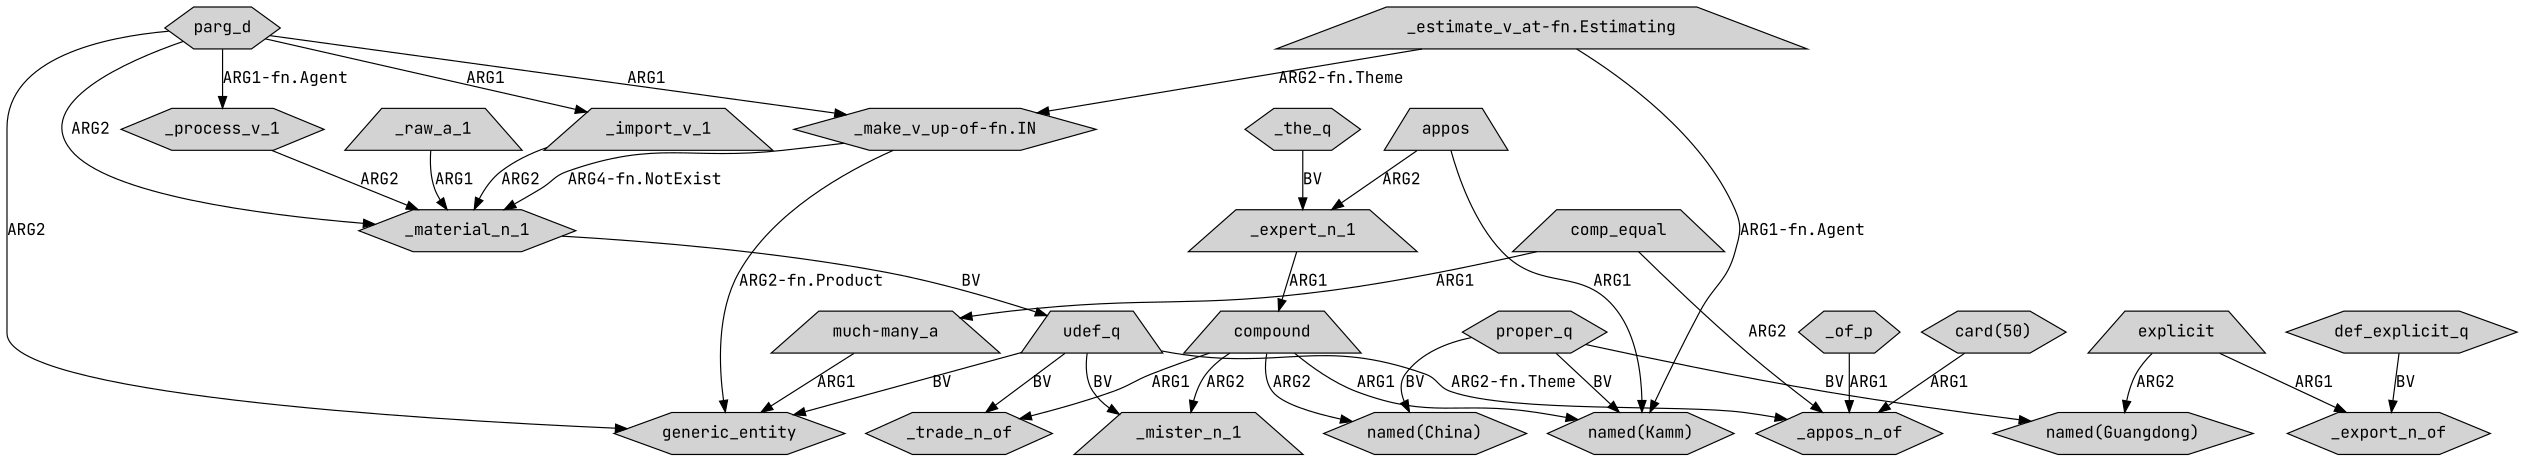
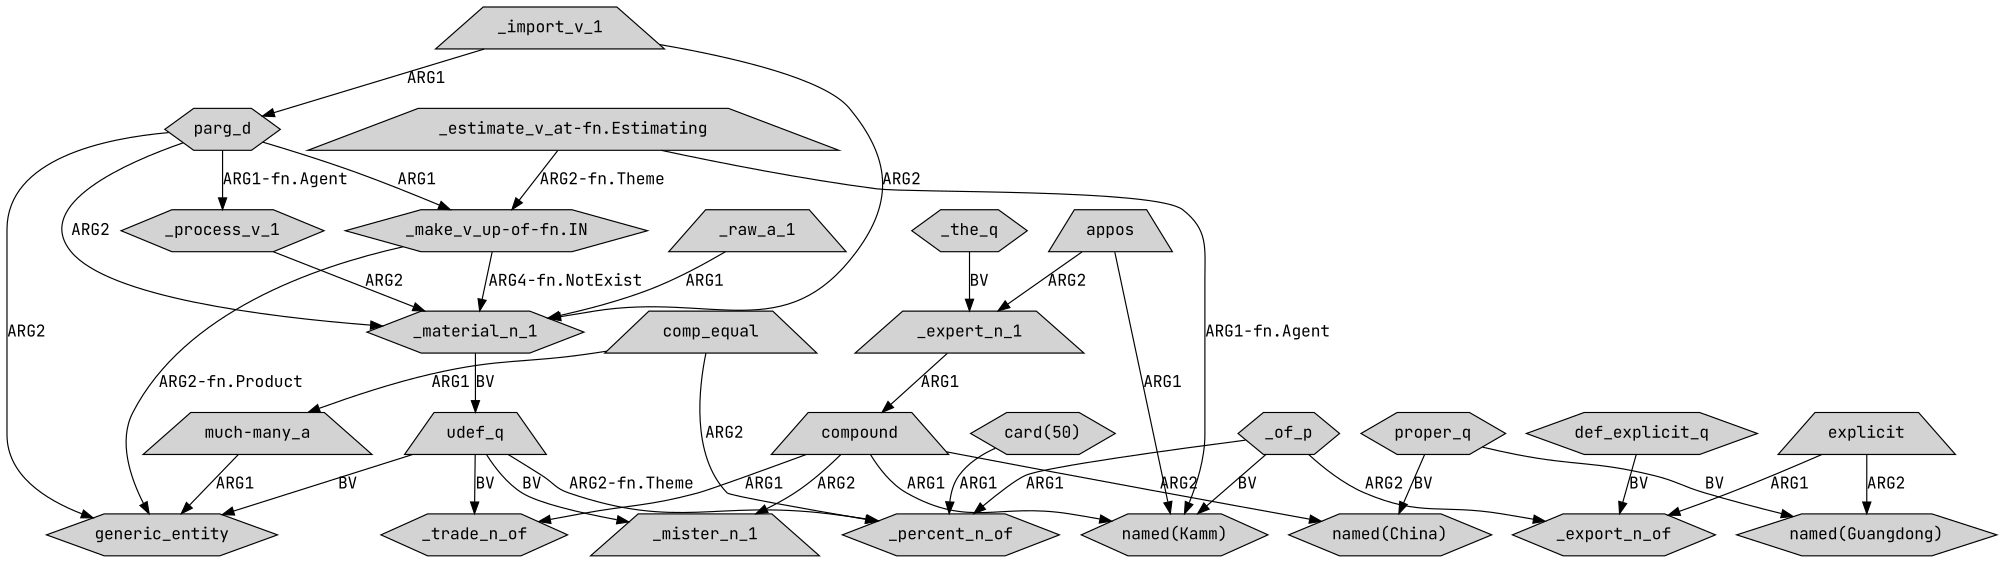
(421, 74) -> (379, 81)
(1583, 379) -> (1236, 480)
(1849, 433) -> (951, 535)
none -> (1414, 507)
